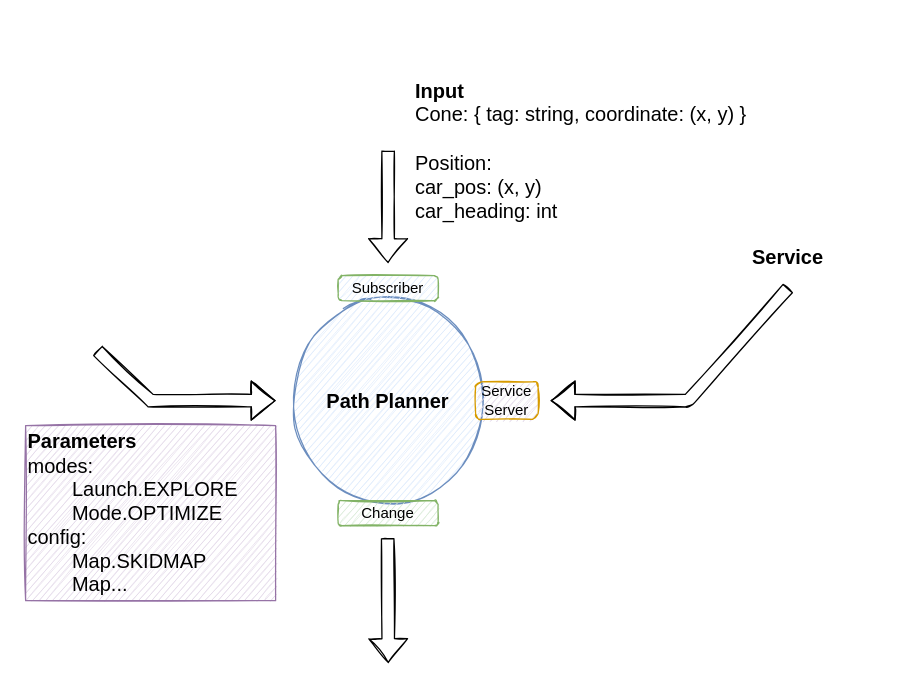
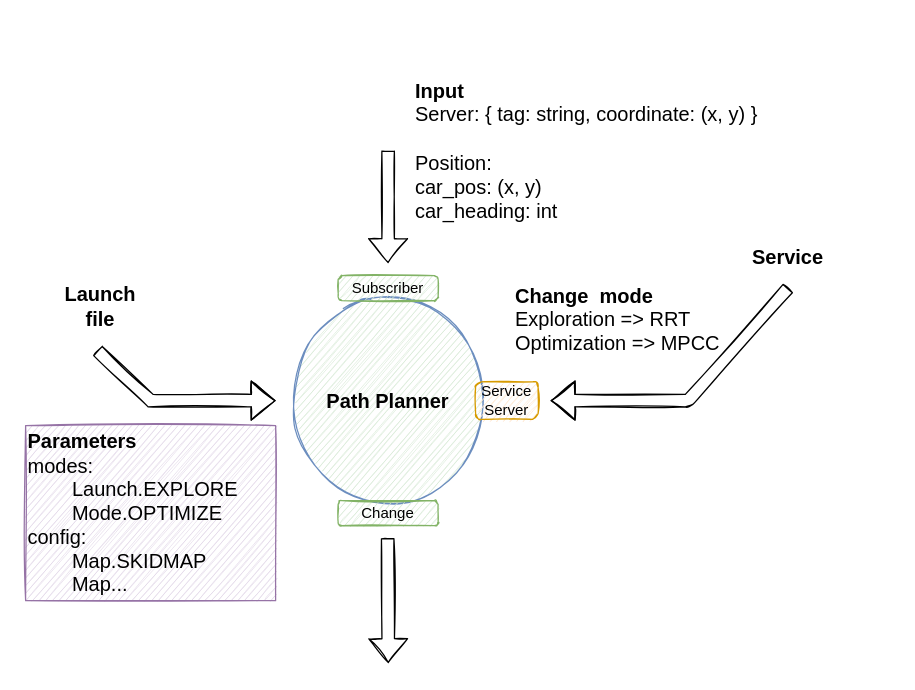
(609, 151) -> (620, 151)
(388, 288) -> (388, 288)
none -> (101, 307)
none -> (619, 319)
(388, 401) -> (388, 401)
(507, 401) -> (507, 401)
